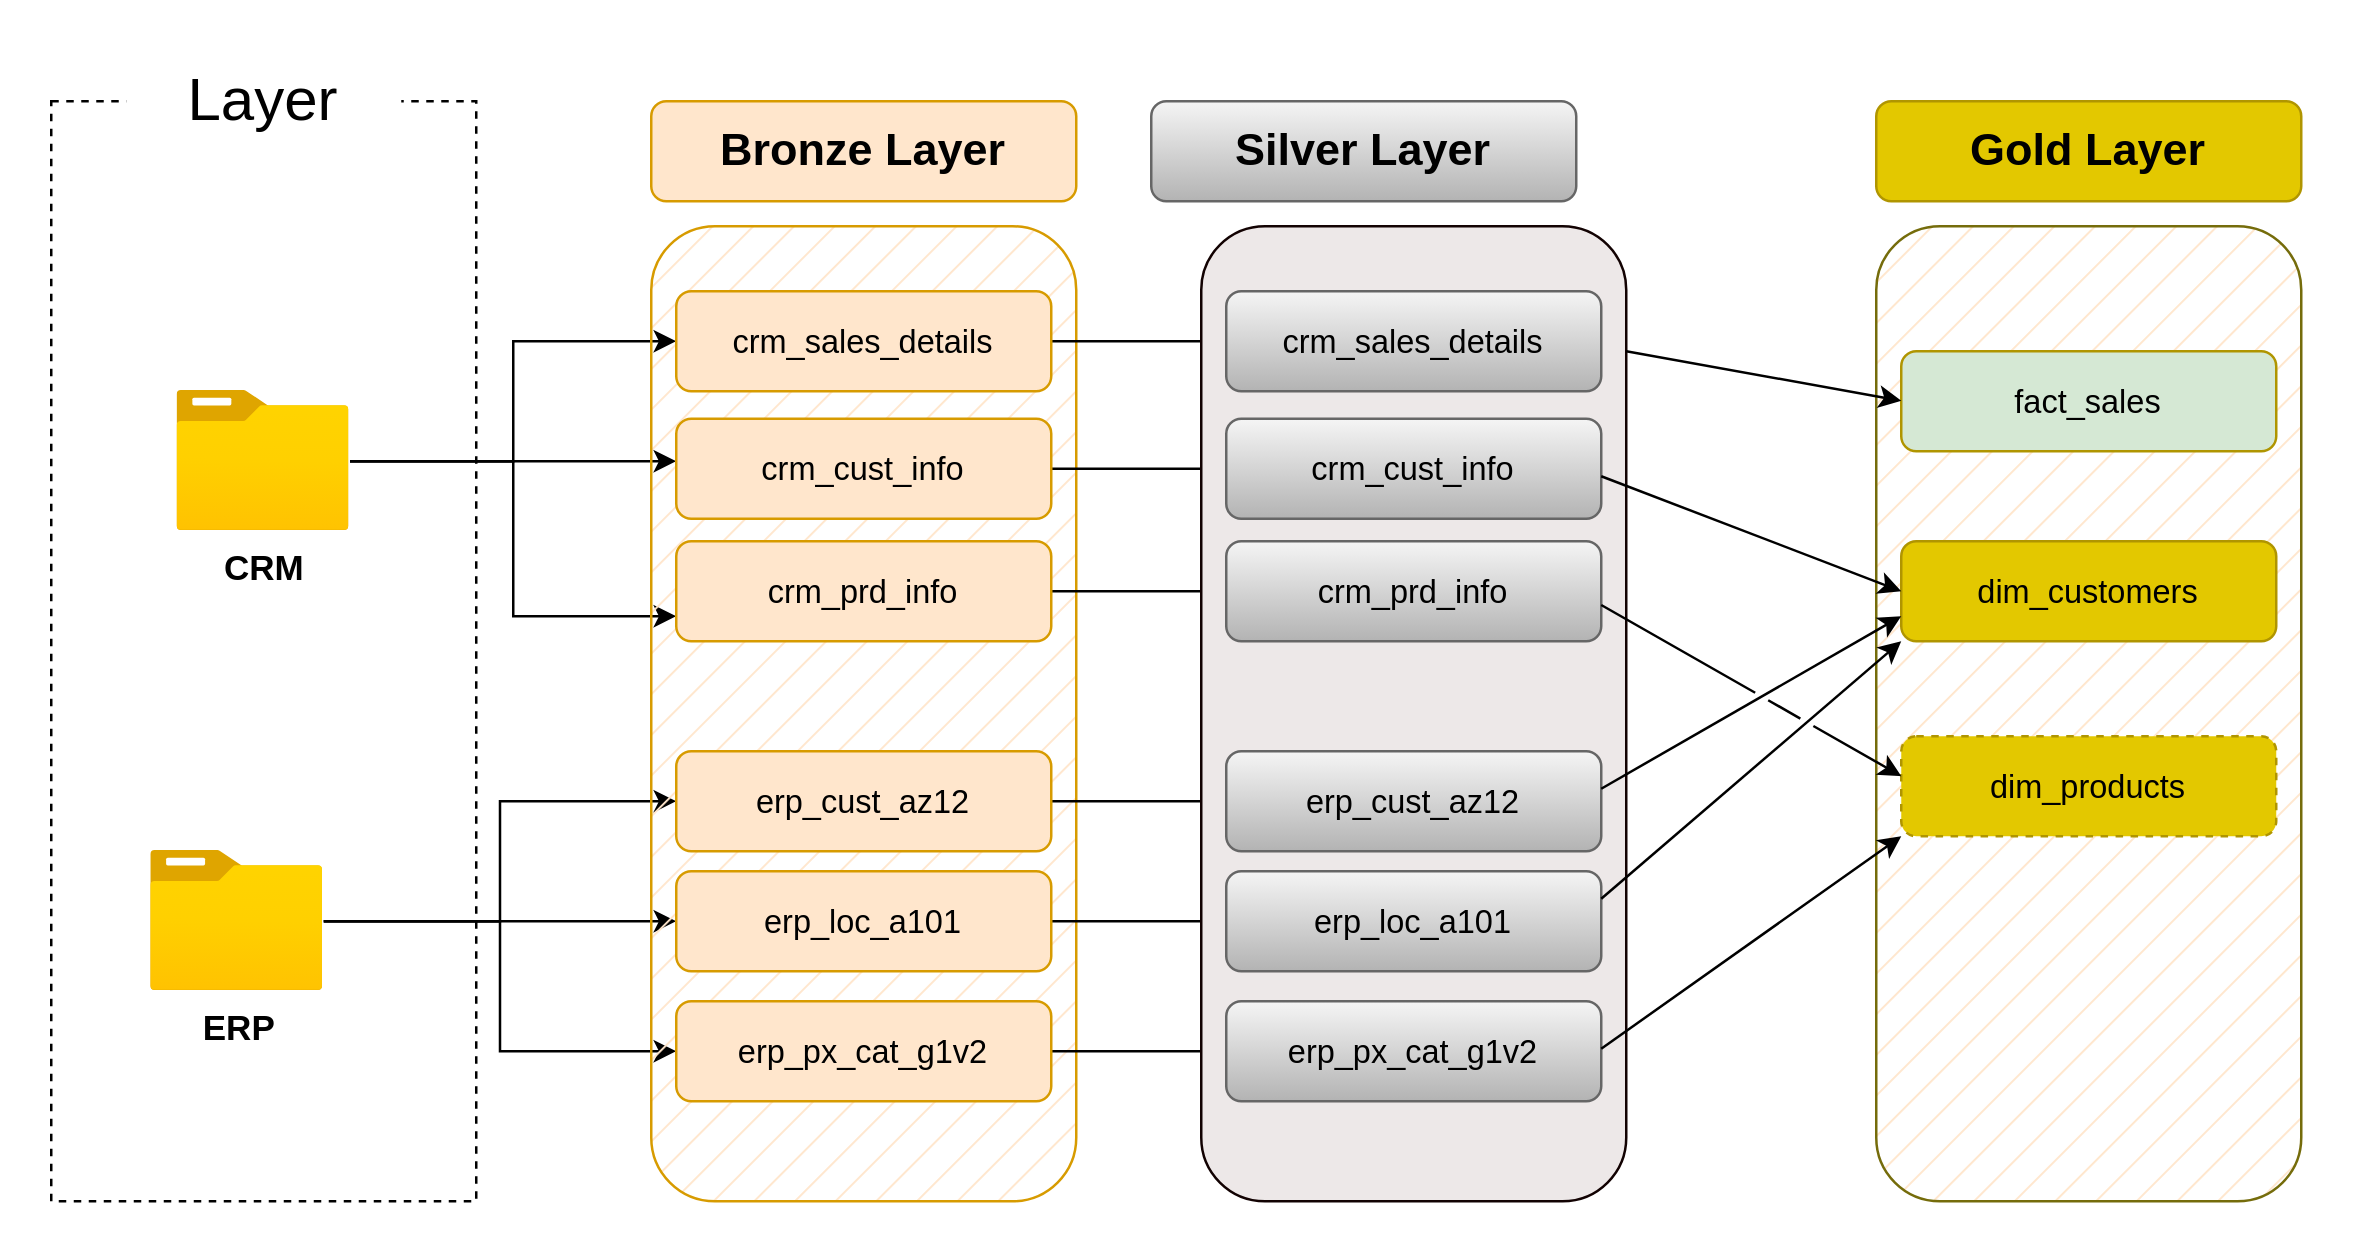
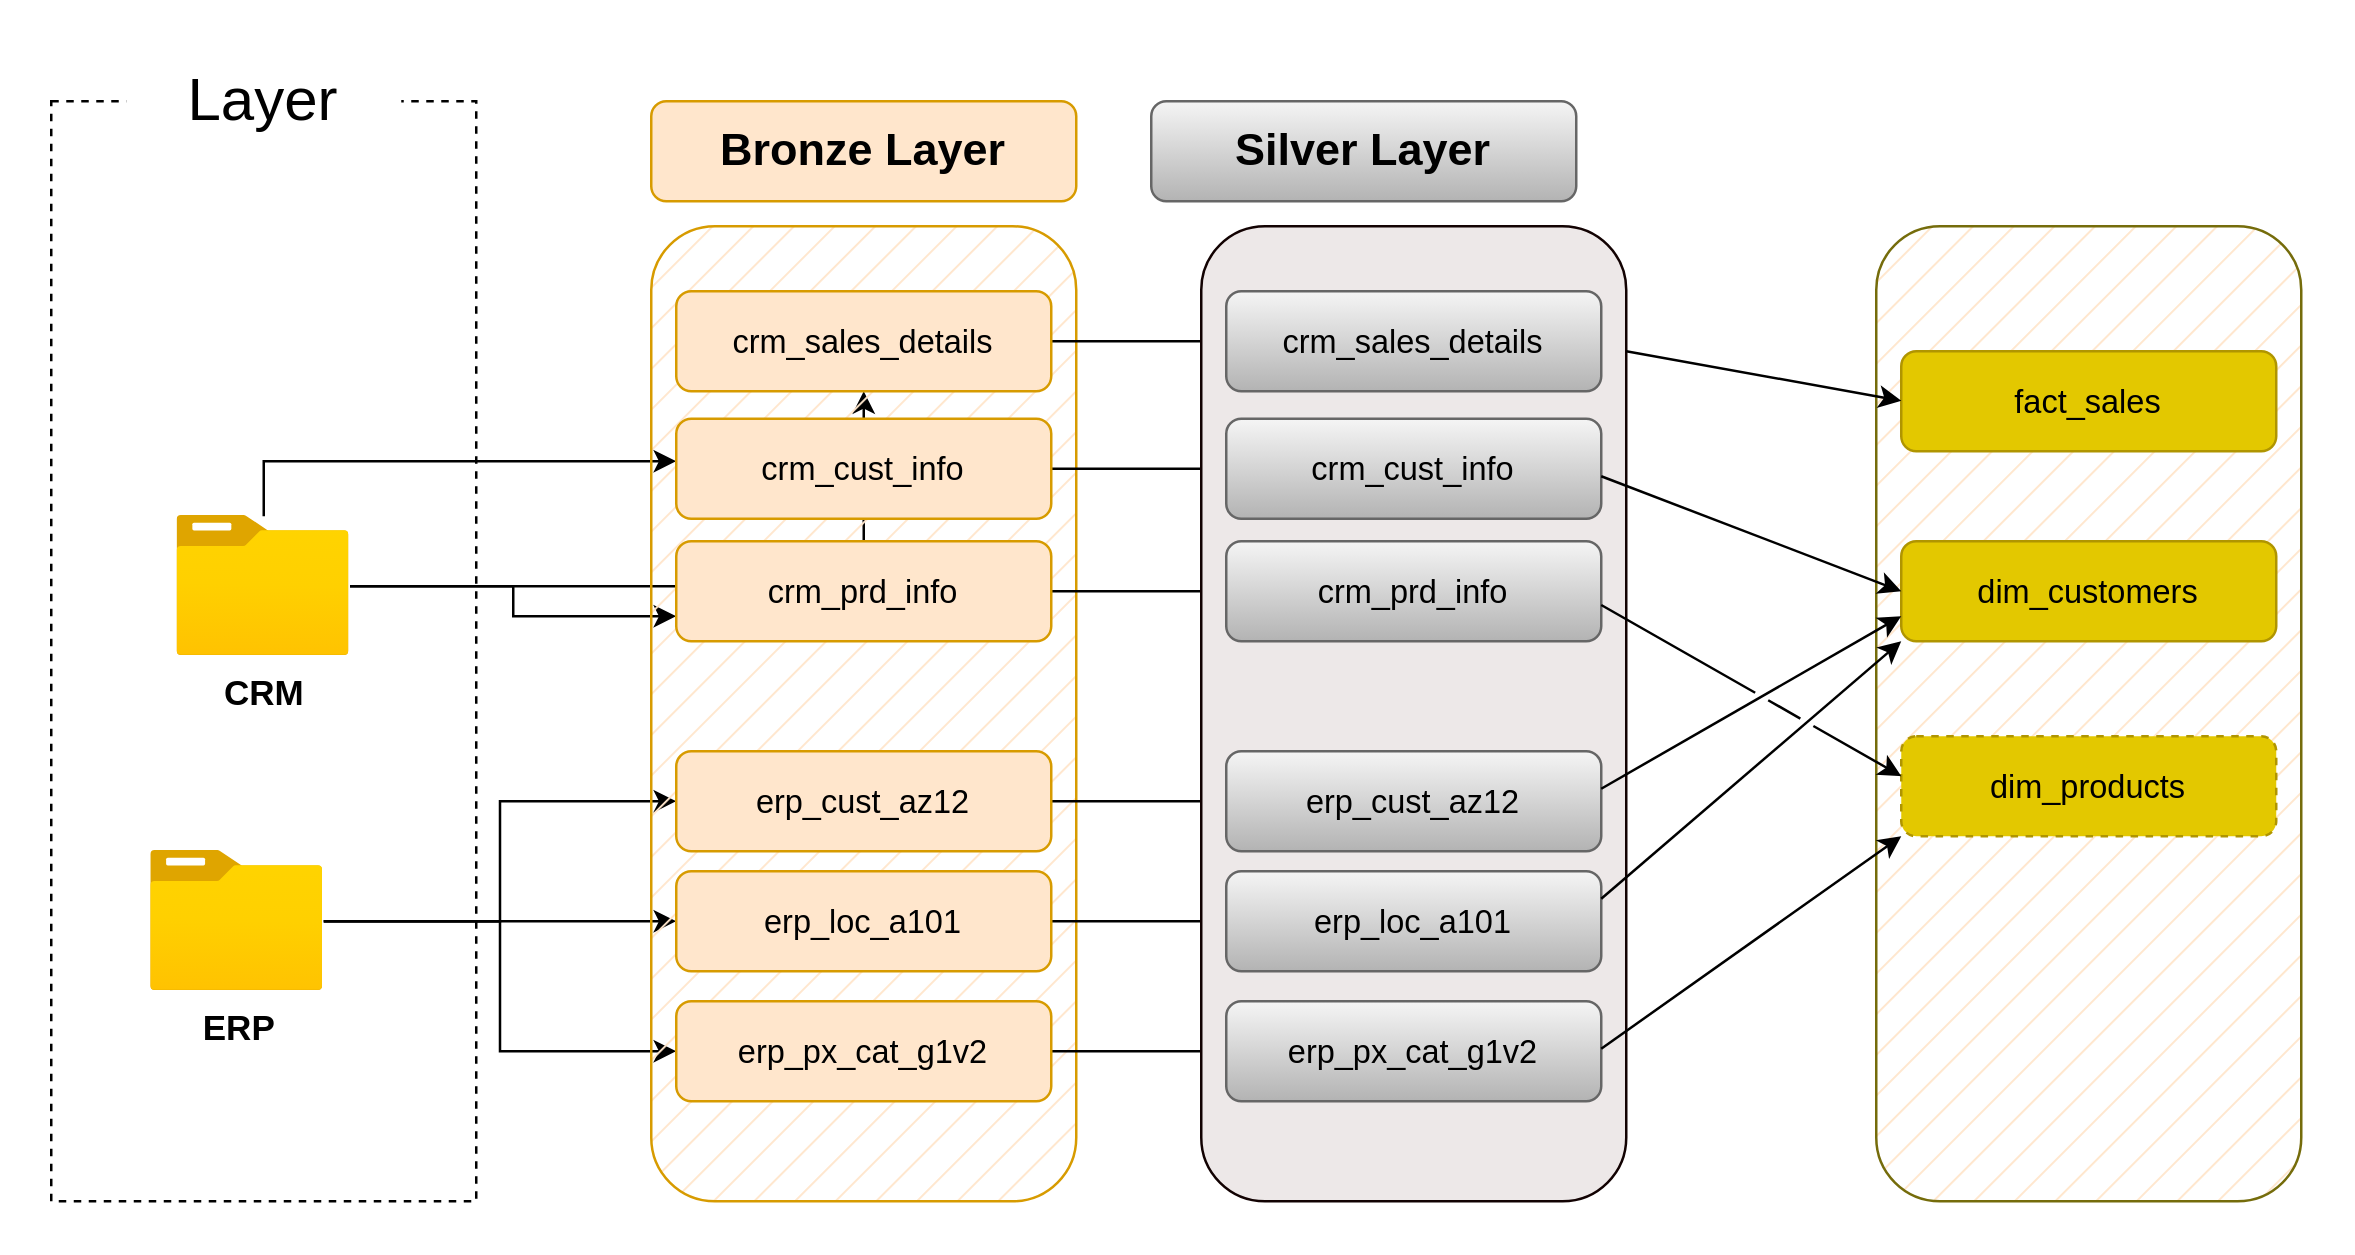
(2089, 151) -> none
(2089, 401) -> (2089, 401)
(264, 461) -> (264, 586)
